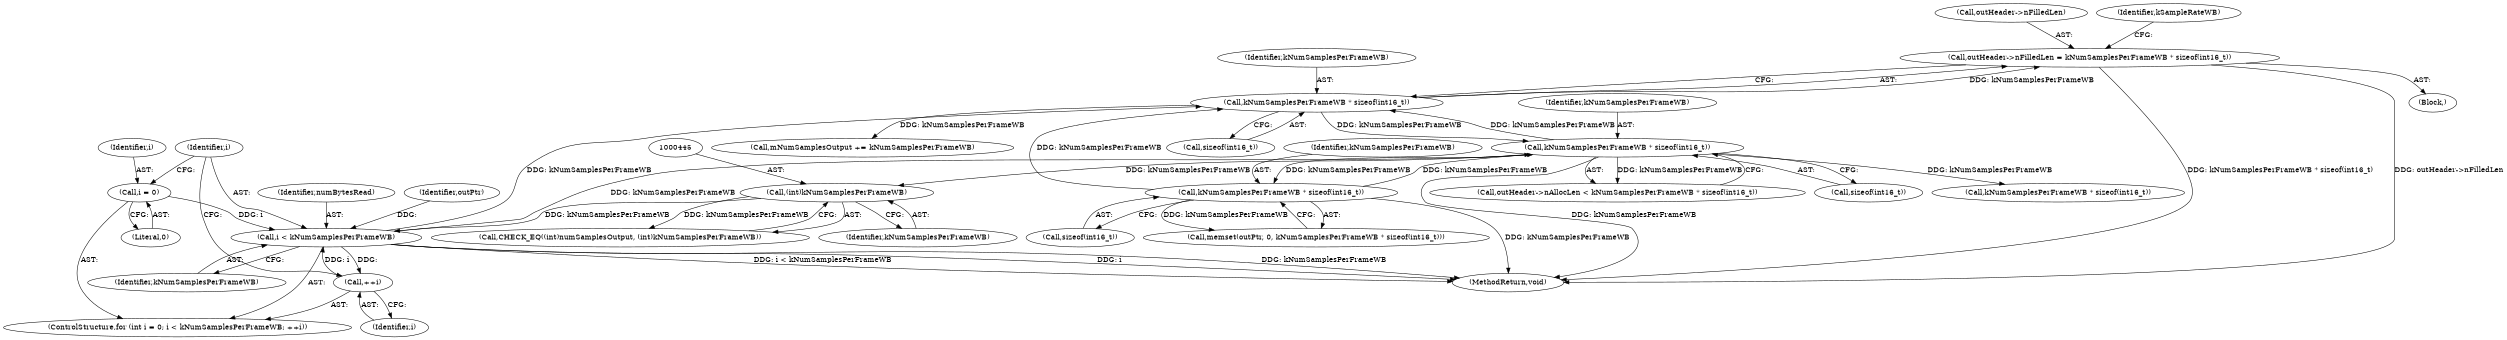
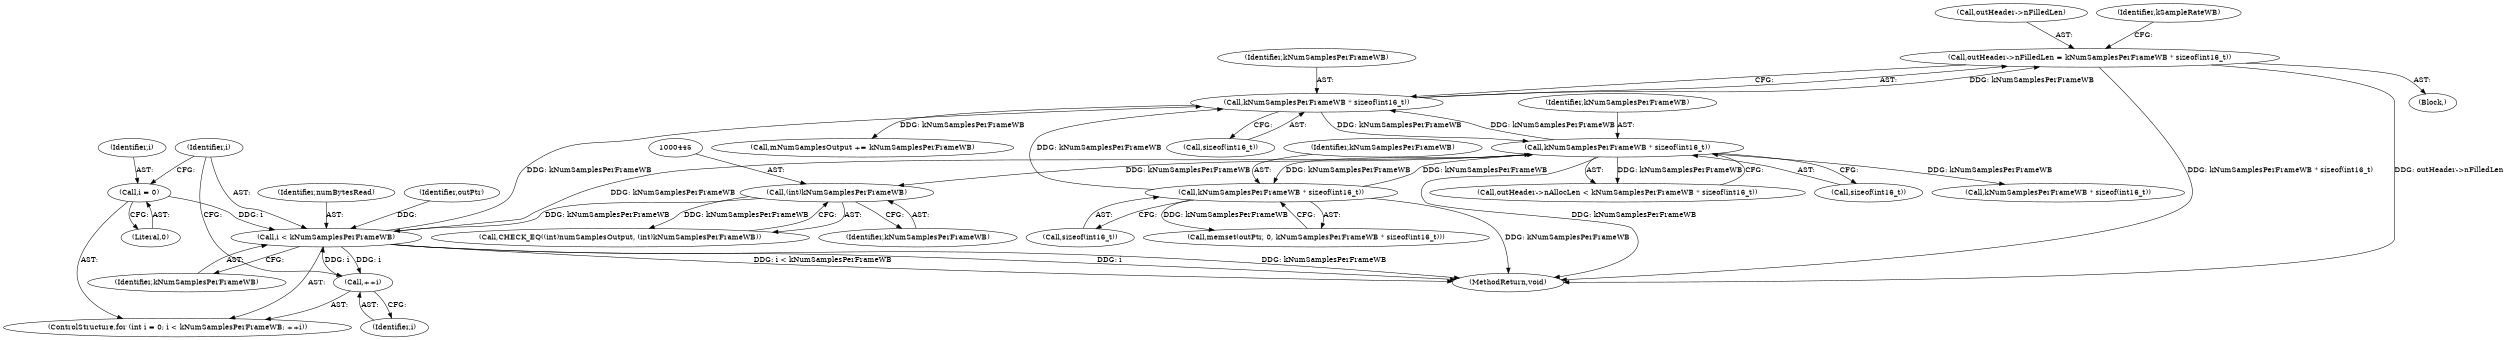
(369, 260) -> (369, 260)
